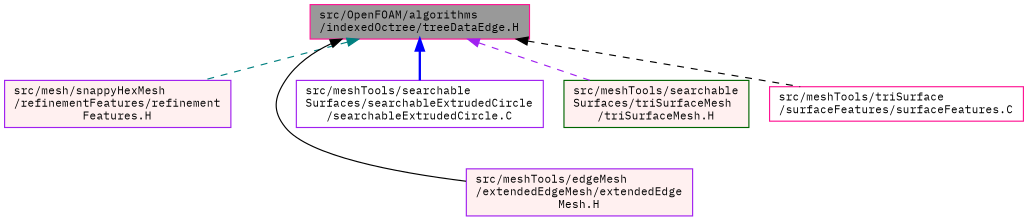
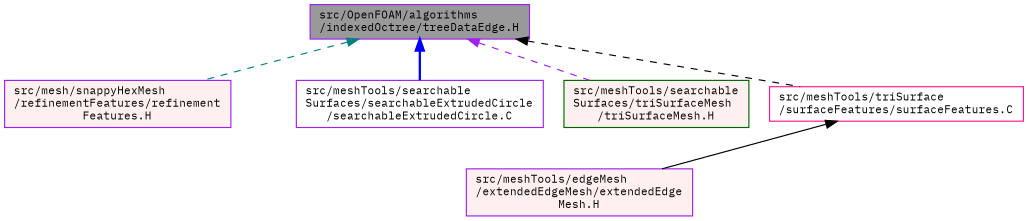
(420, 22) -> (420, 22)
(319, 149) -> (744, 147)
